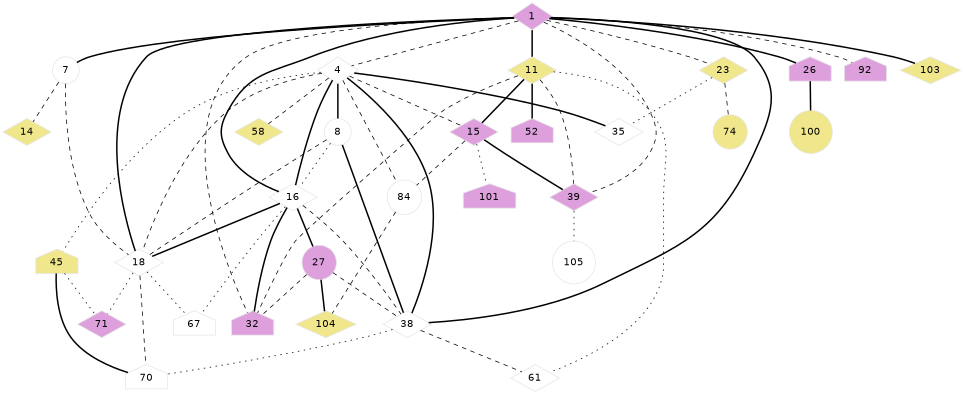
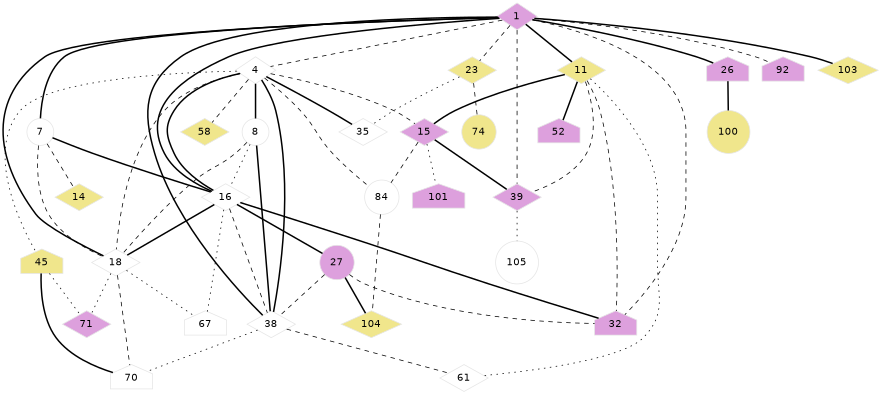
none -> (127, 165)
